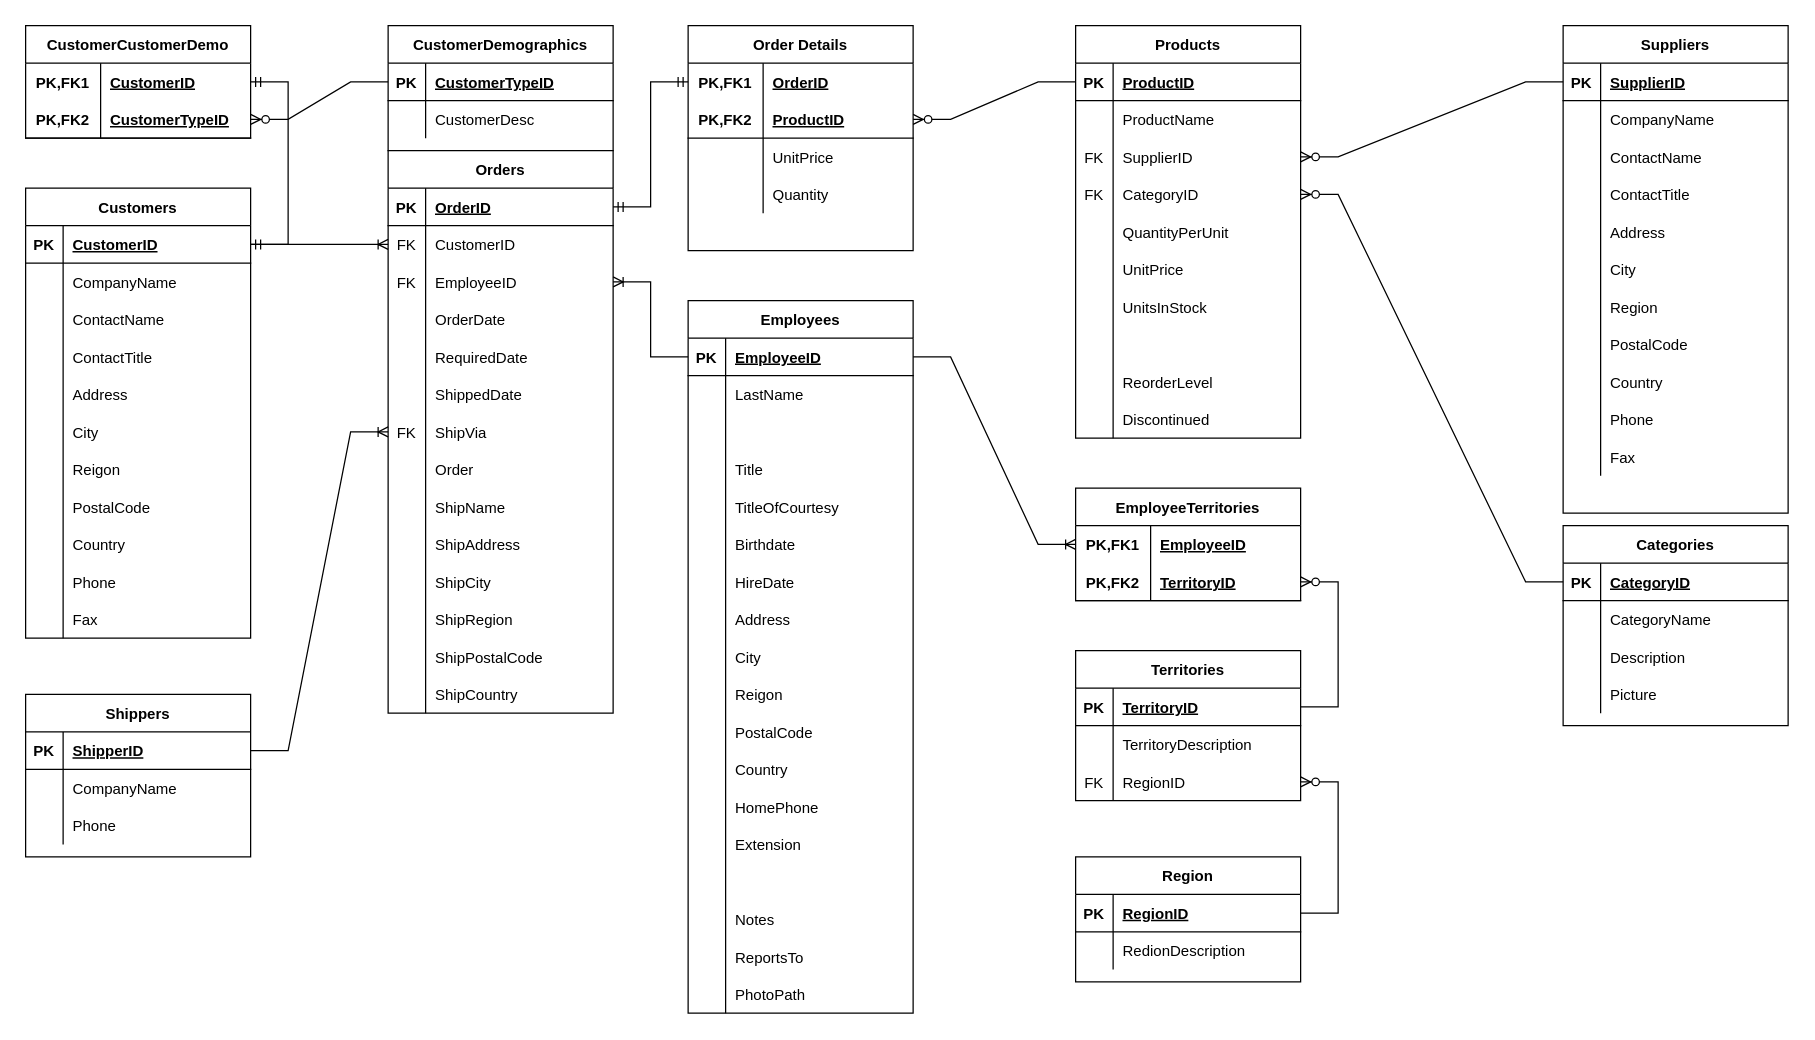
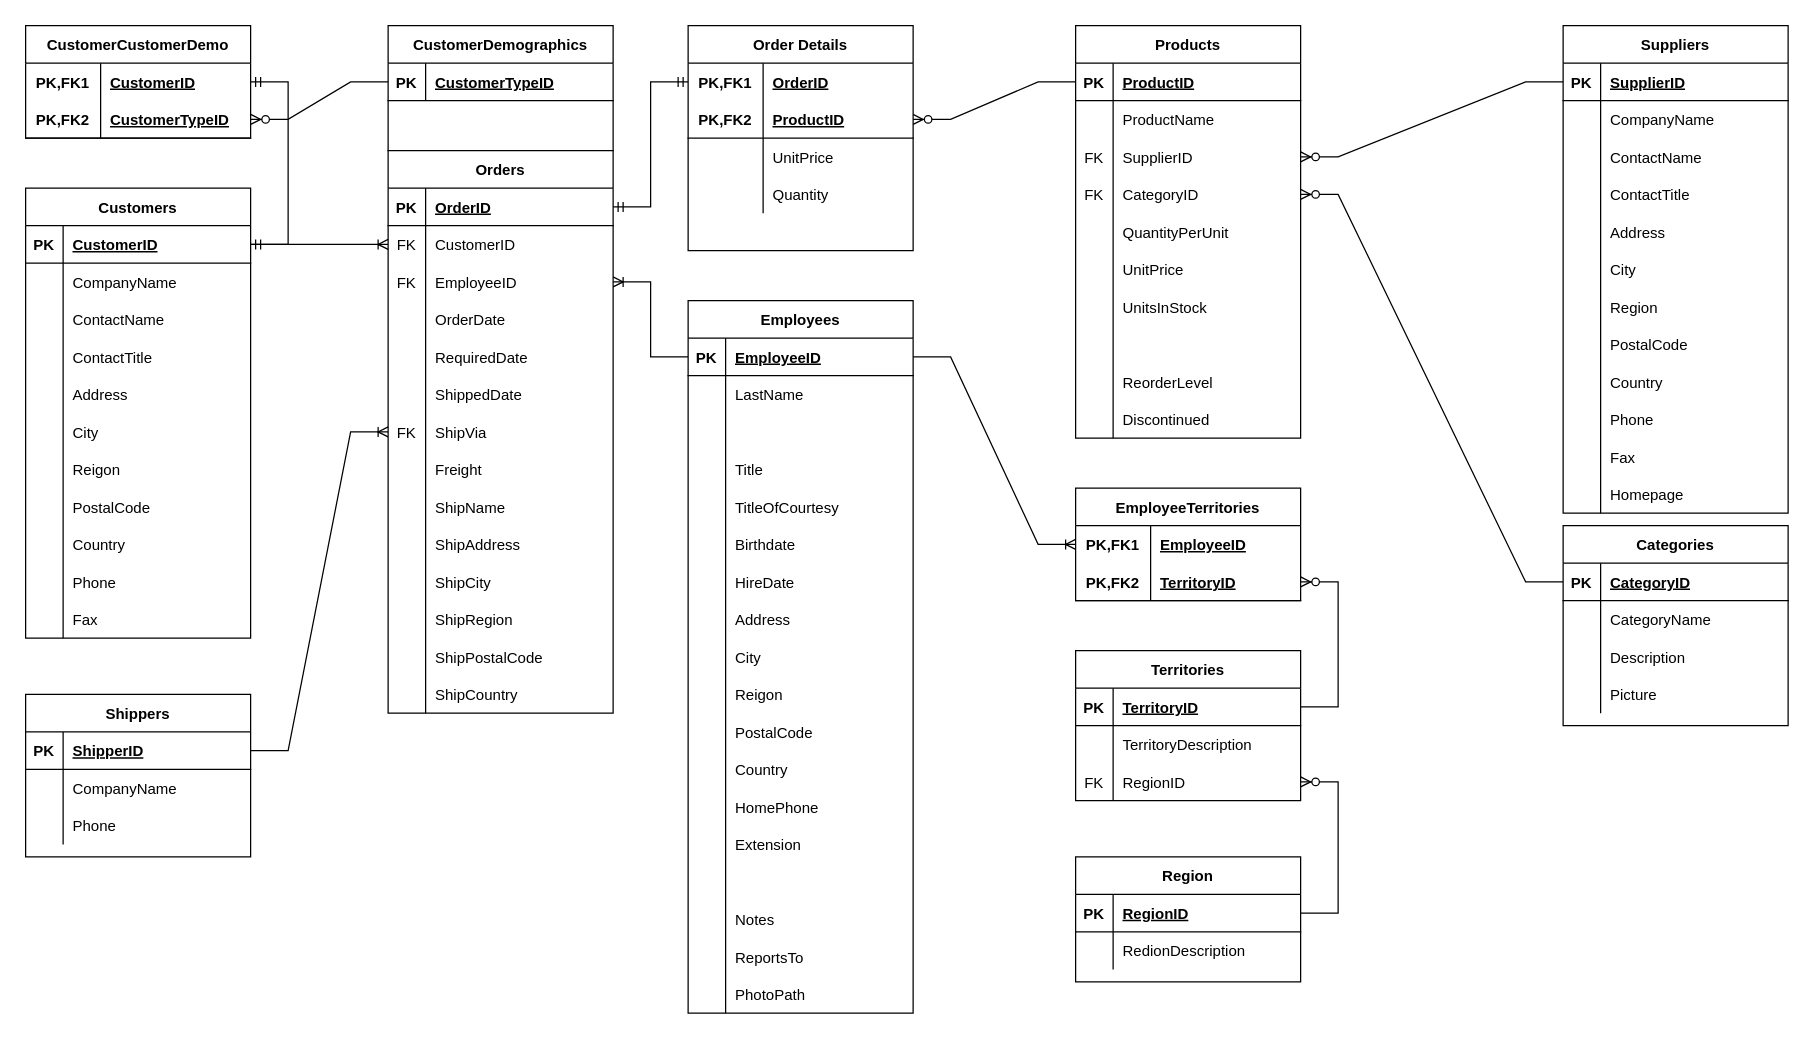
(519, 119) -> none
(456, 470) -> (462, 470)
none -> (1694, 494)
